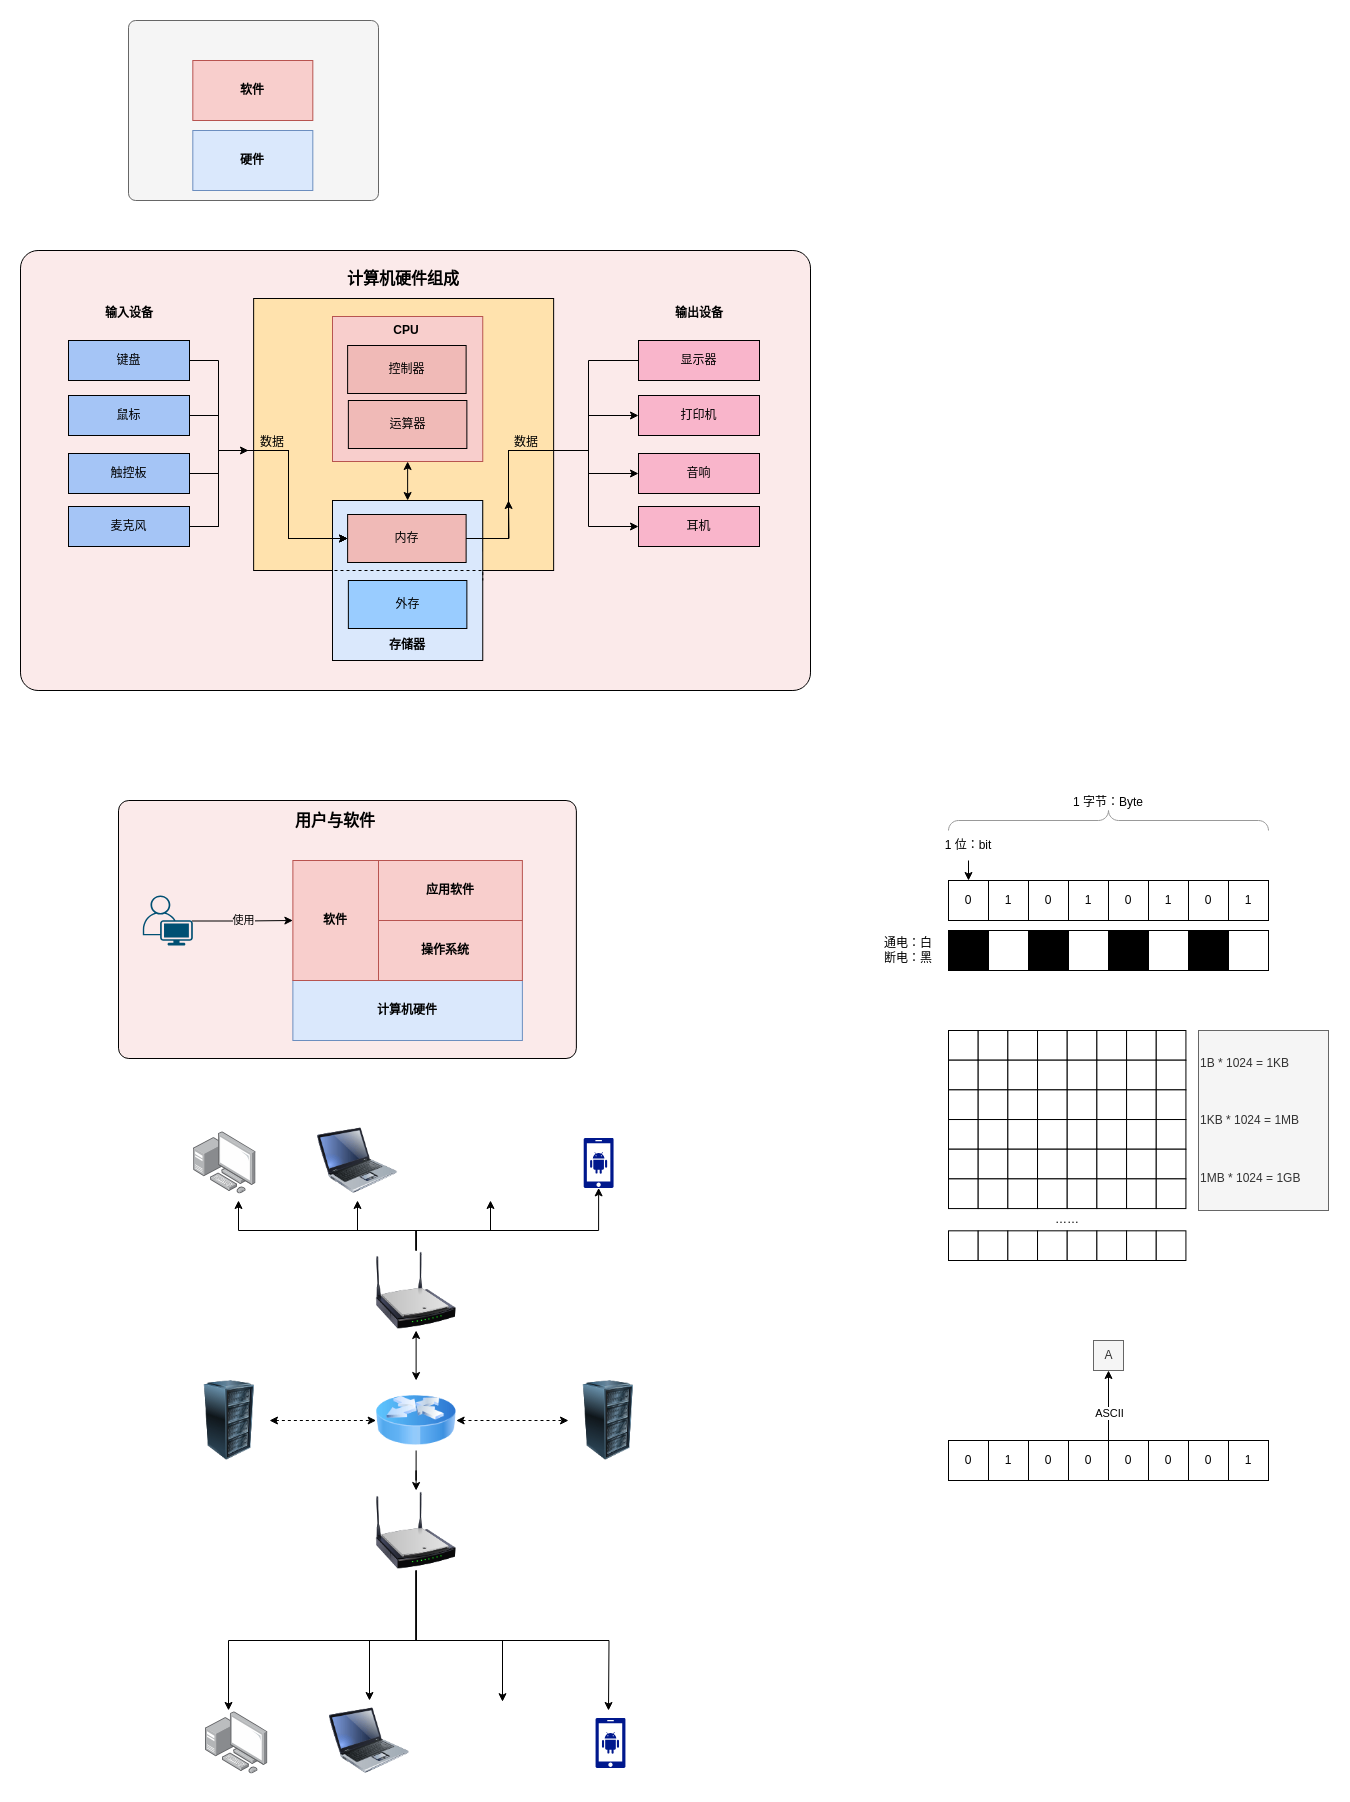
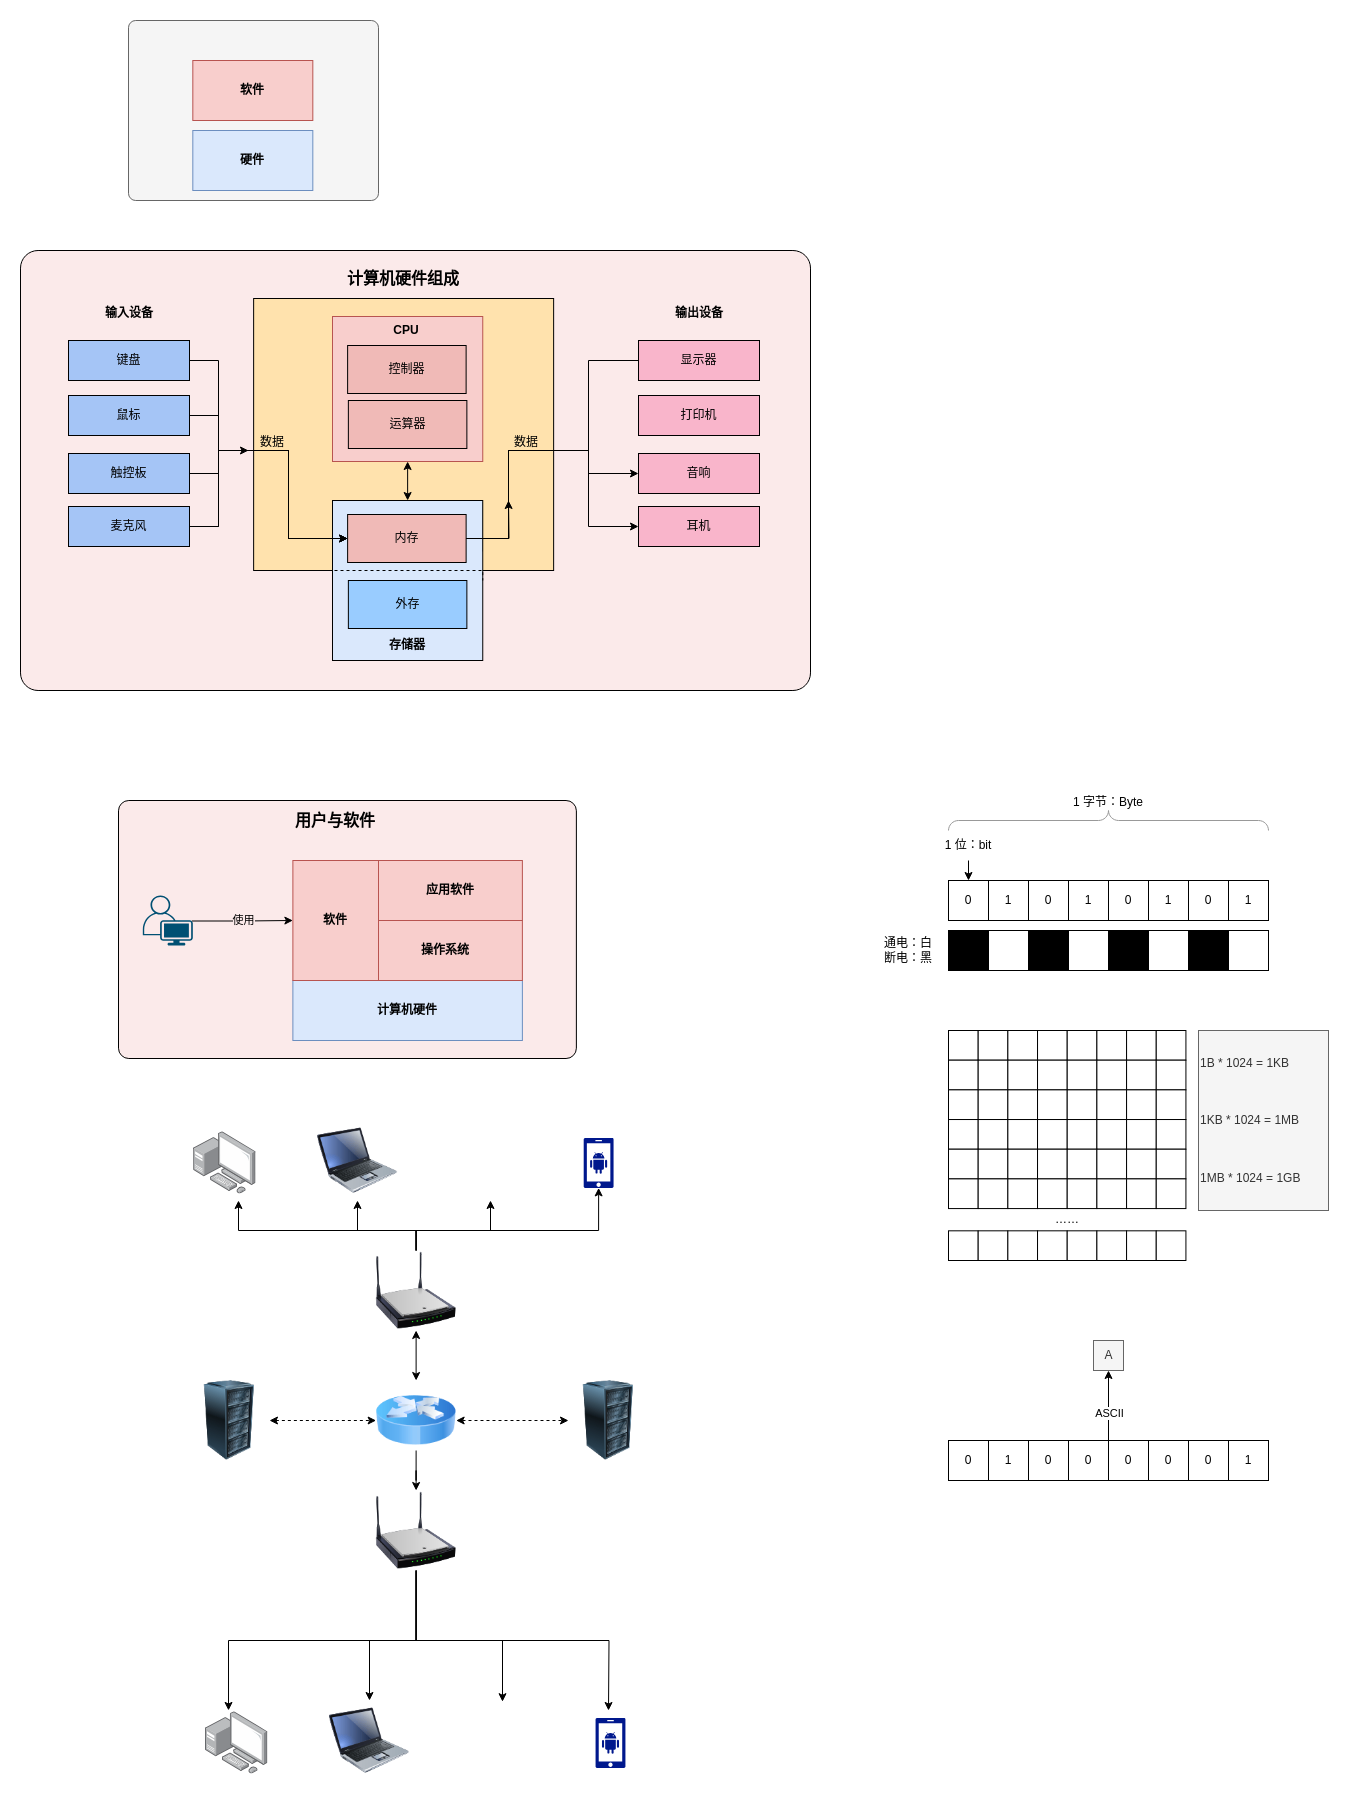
(611, 416) -> none
